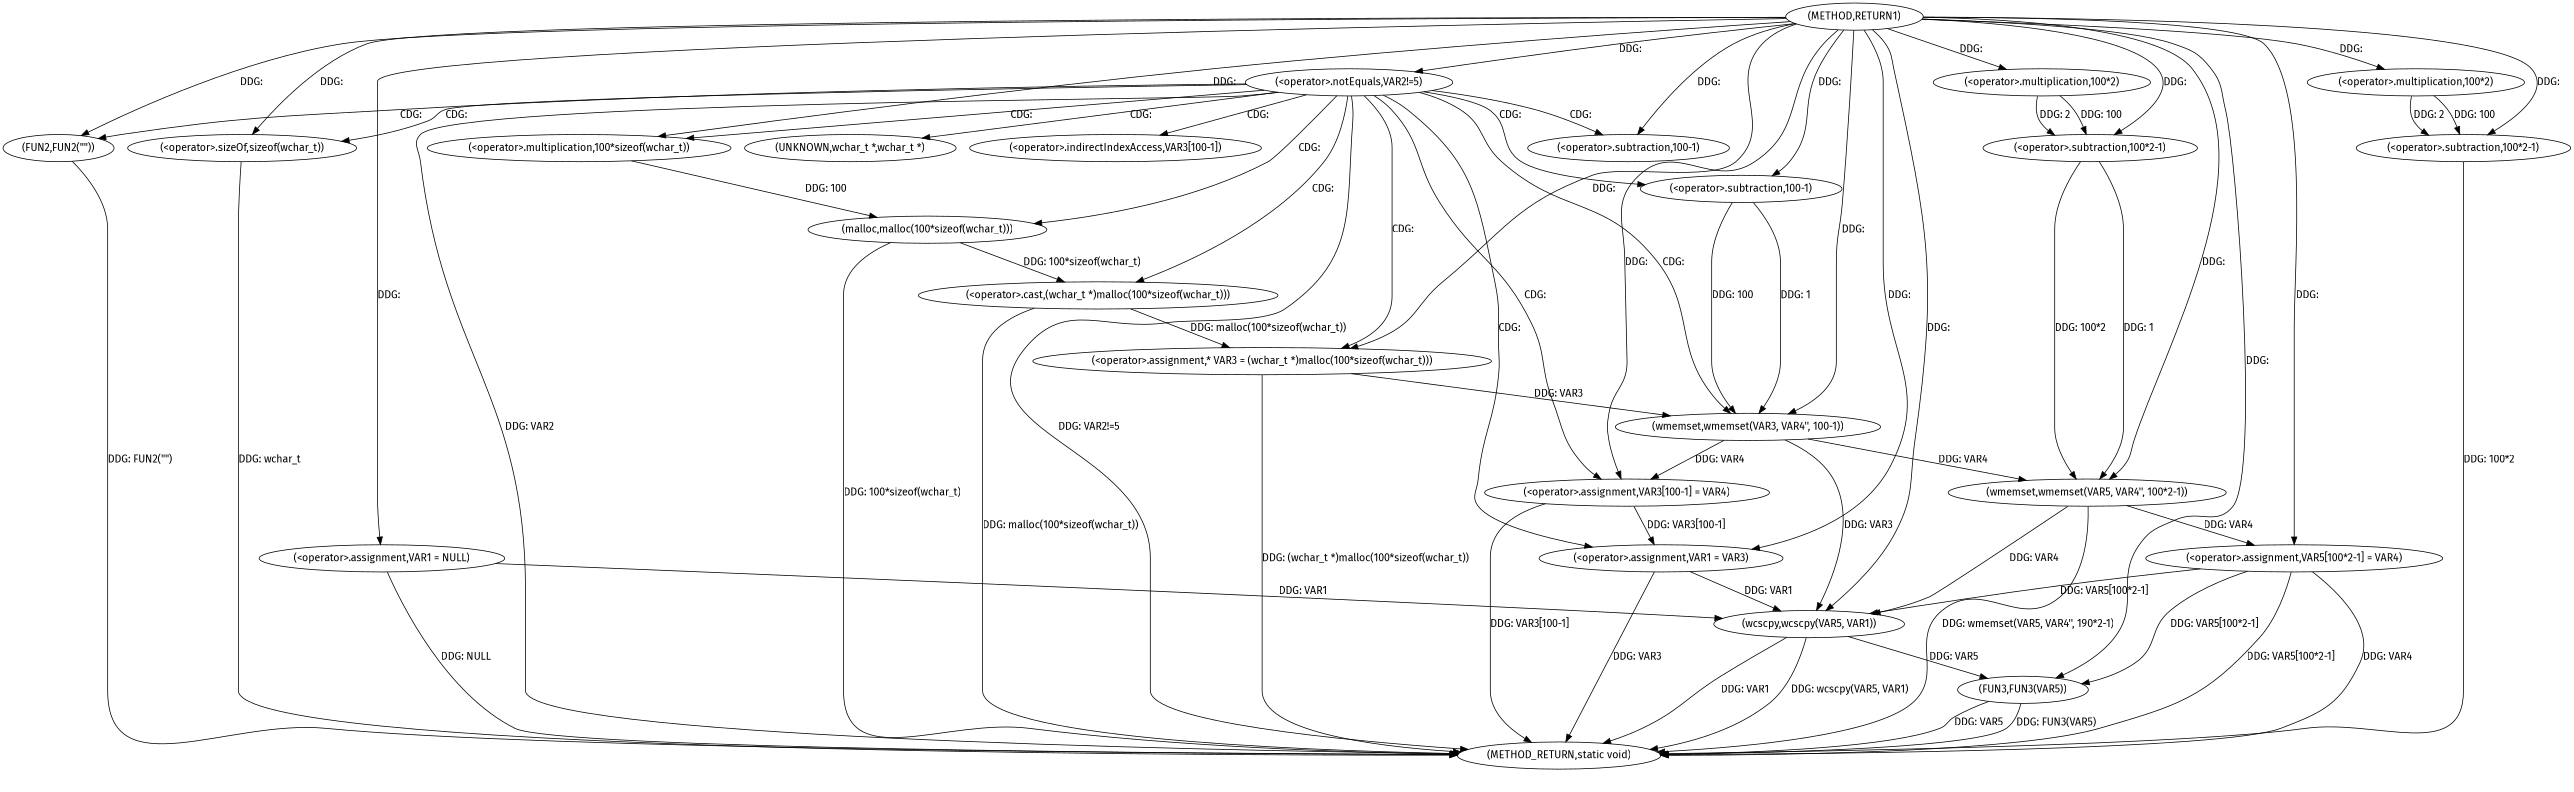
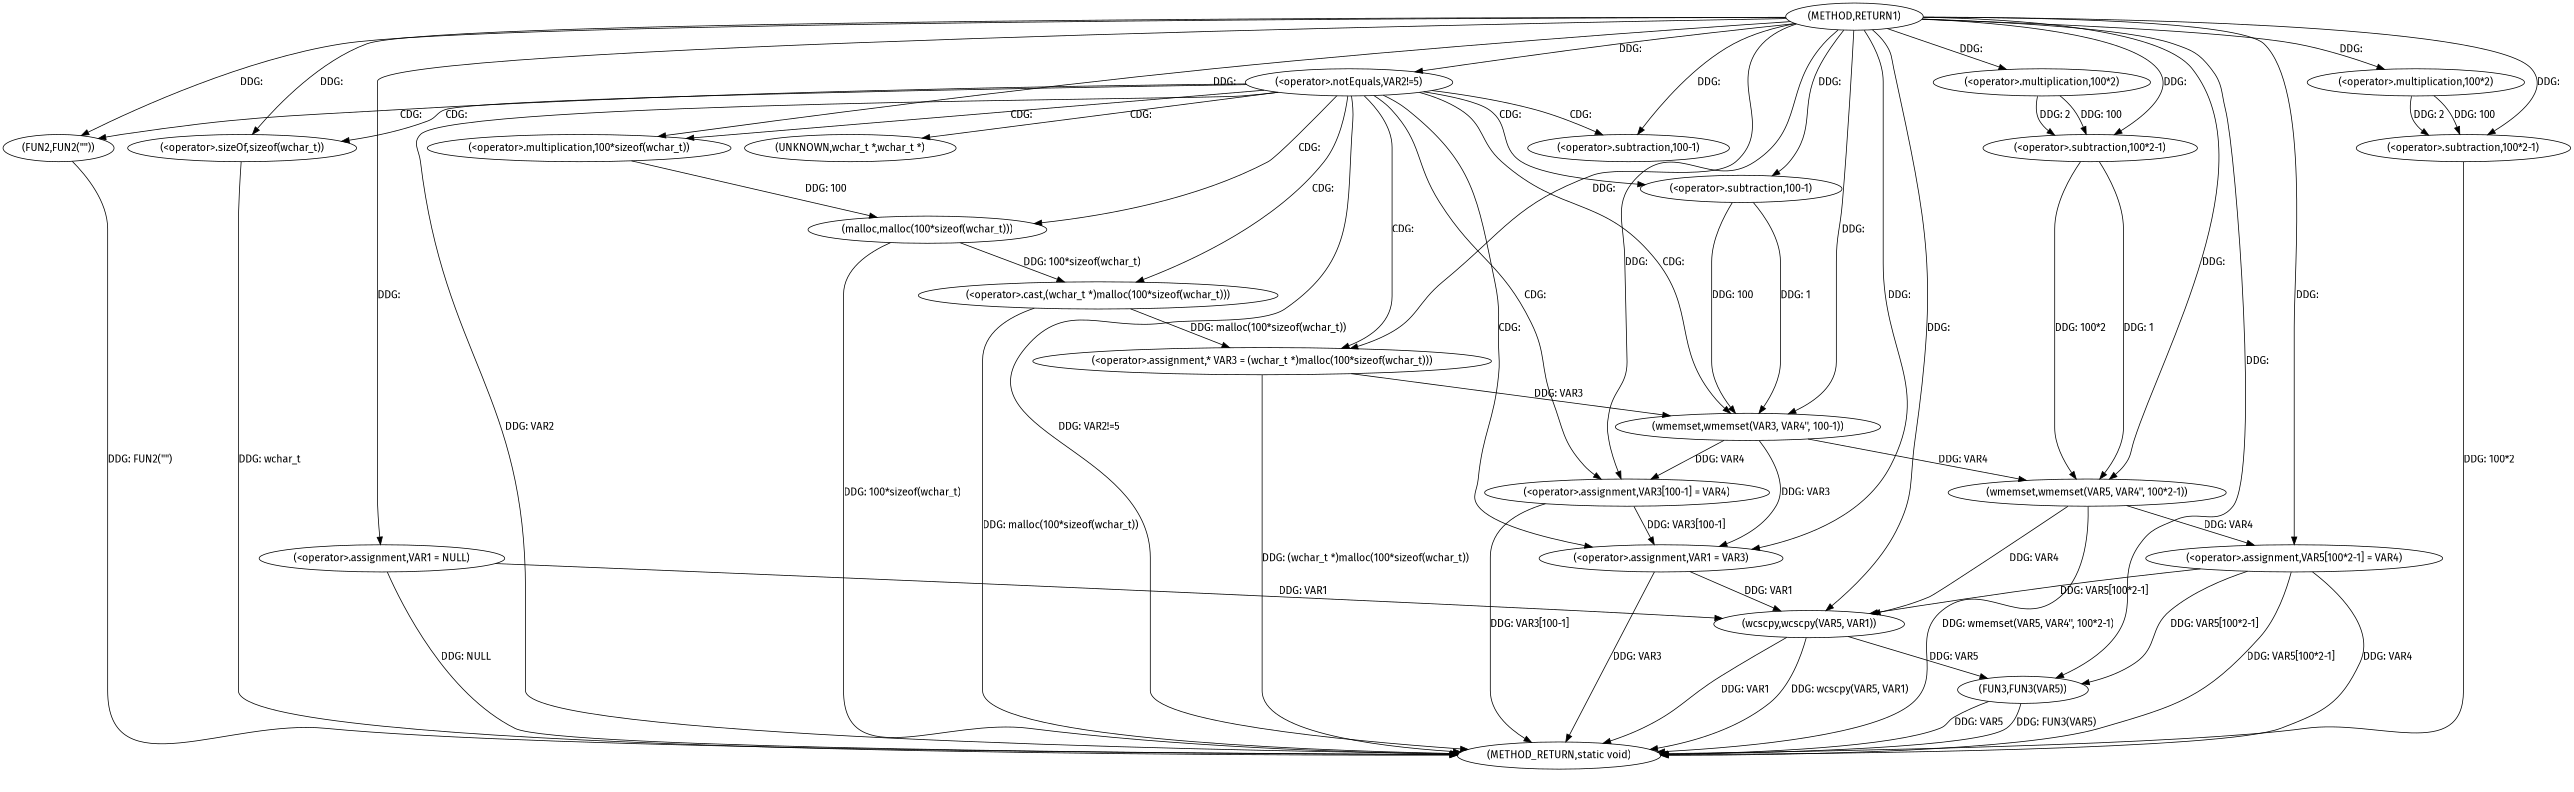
(1116, 148) -> none
(1842, 506) -> (1778, 502)
(2028, 624) -> (2028, 624)
